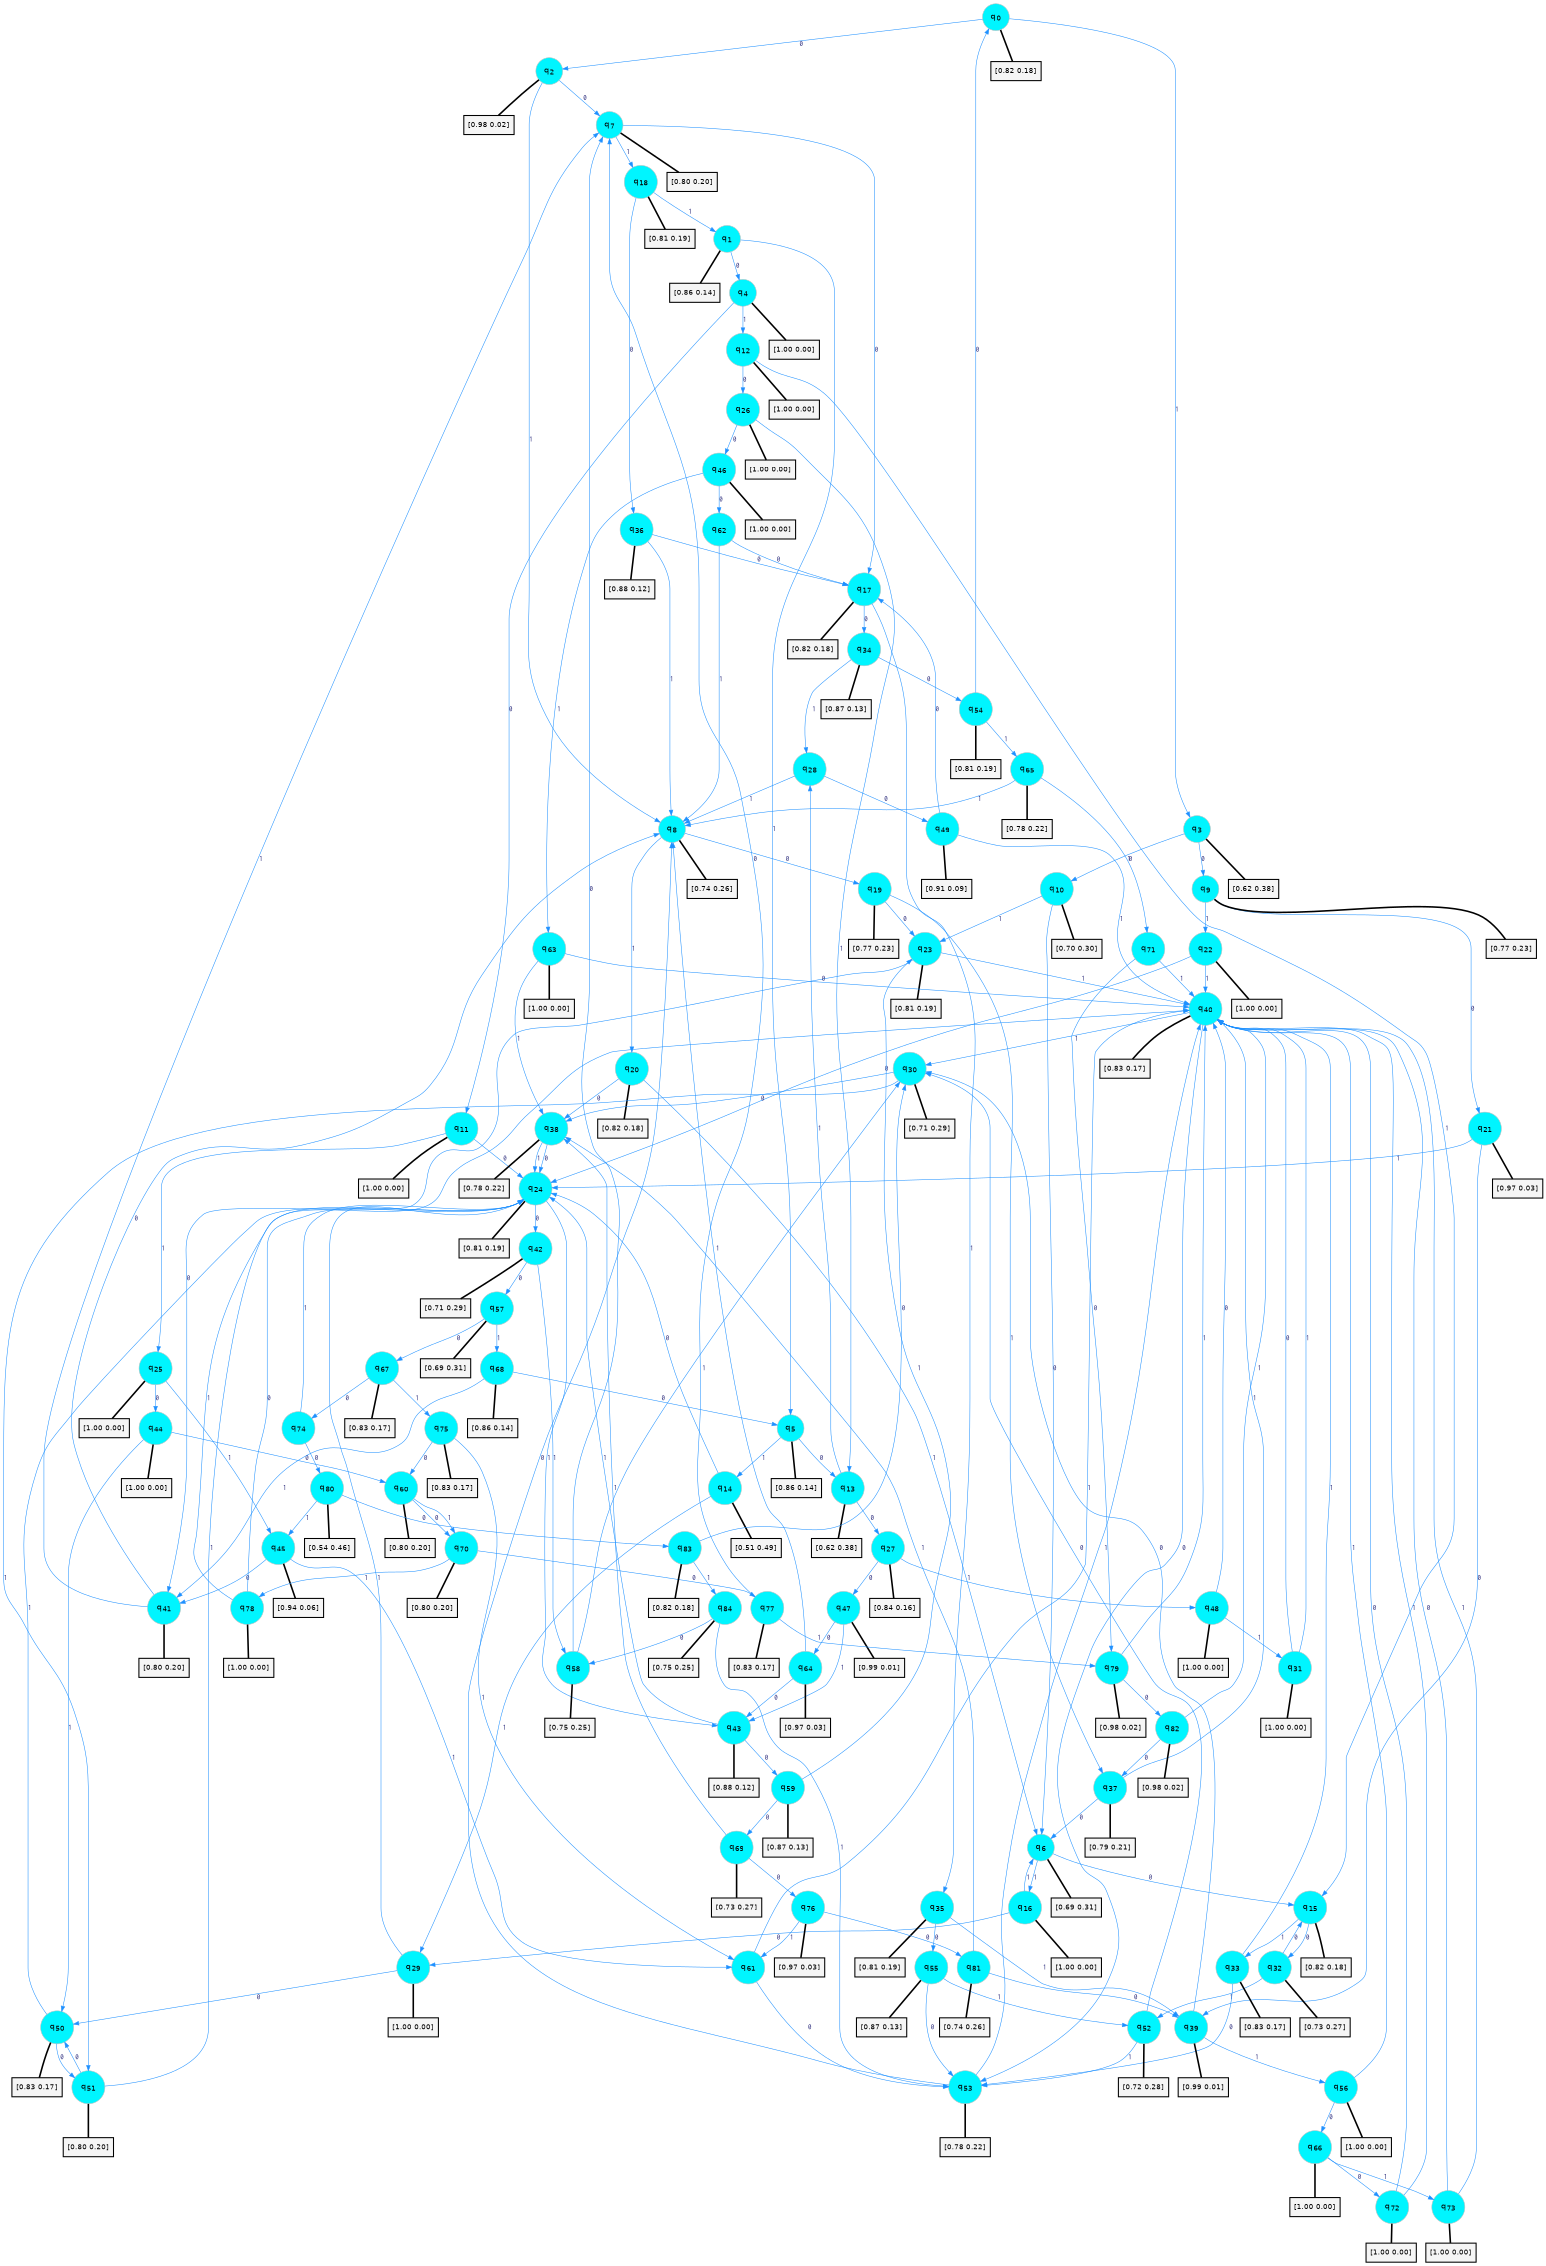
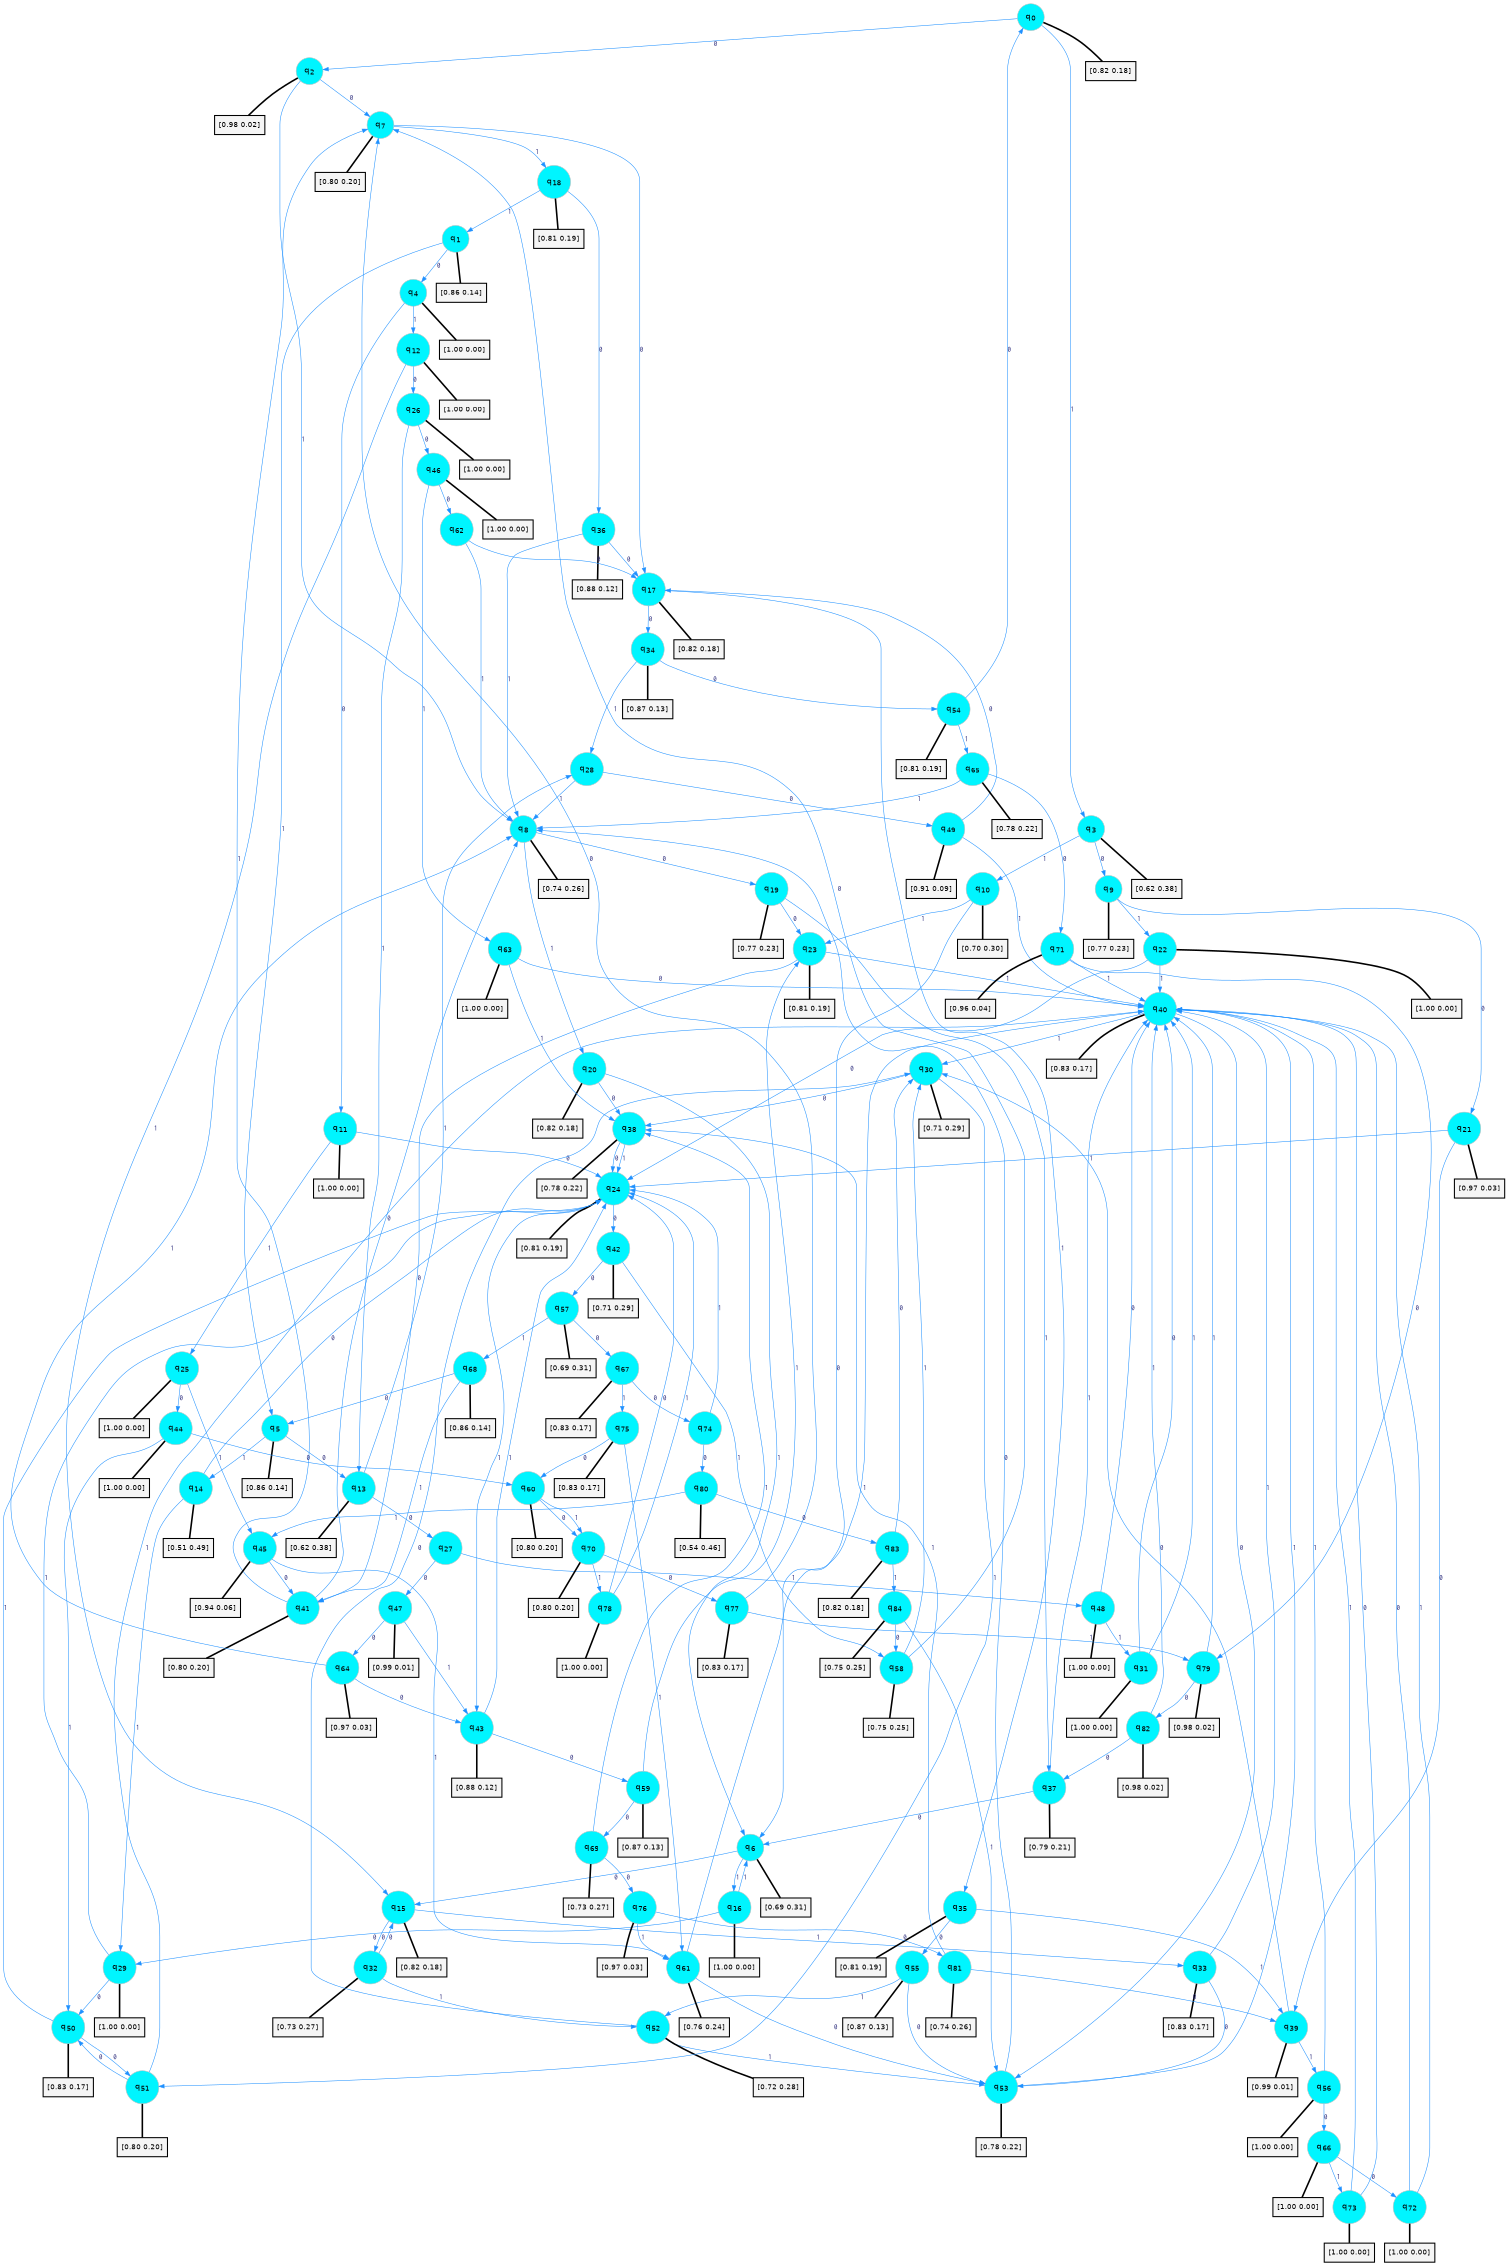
none -> (970, 1009)
(895, 1608) -> none
none -> (704, 2027)
